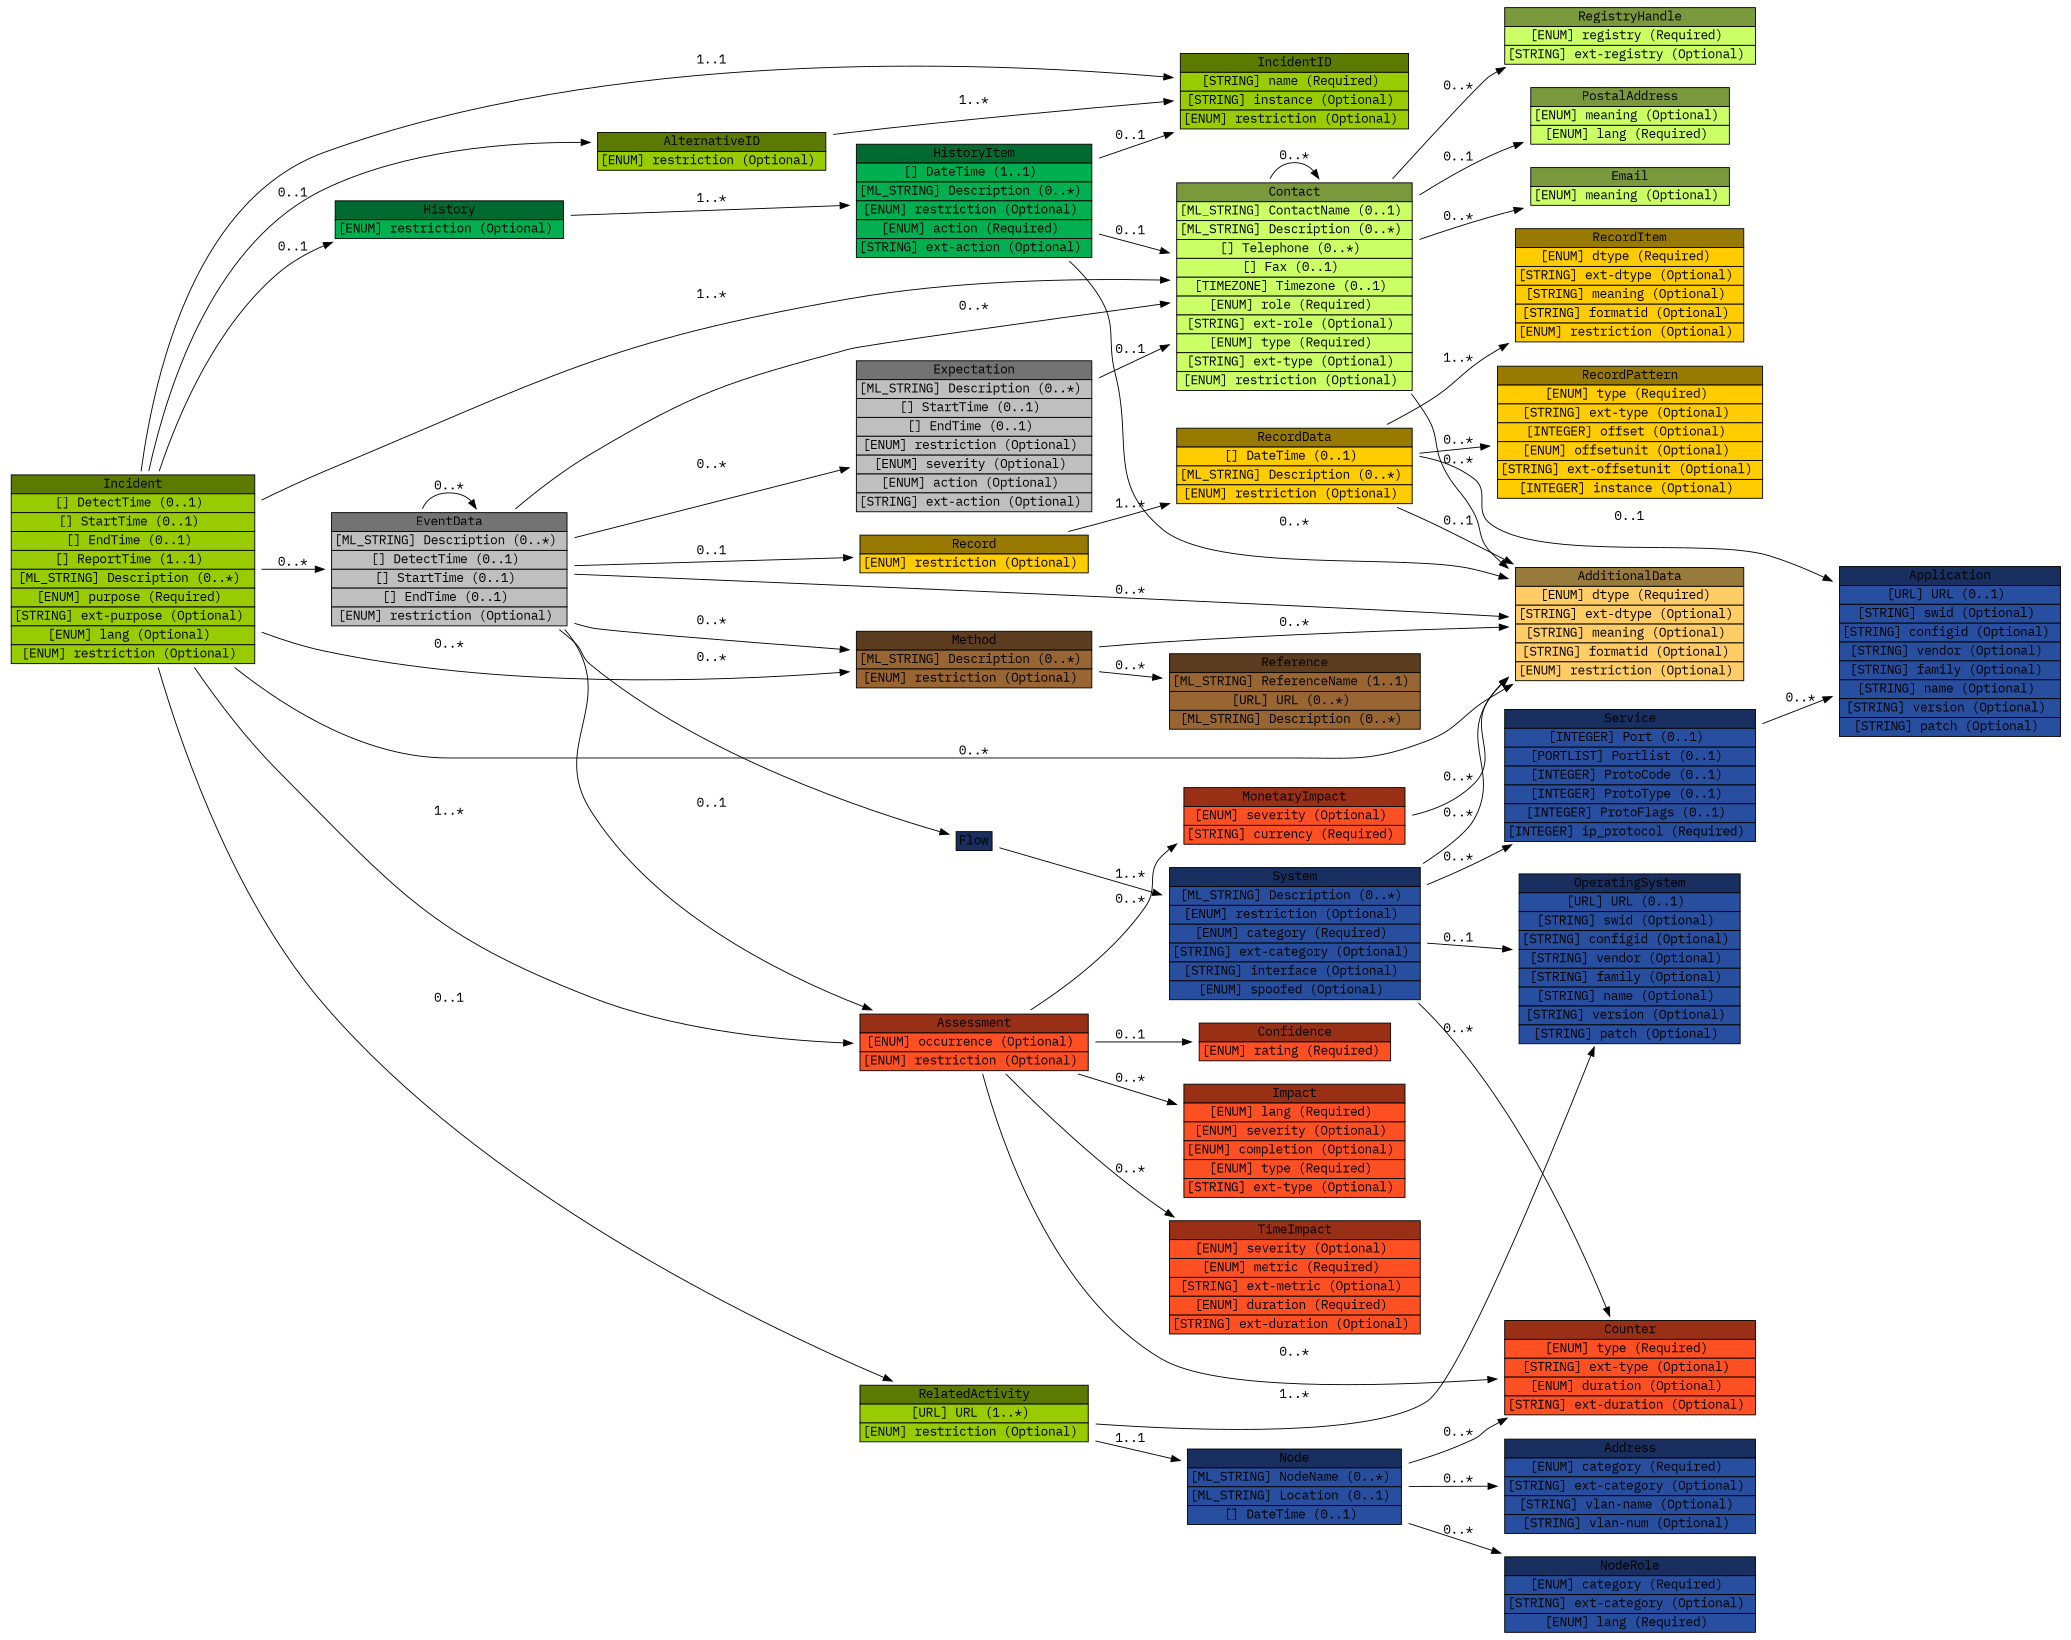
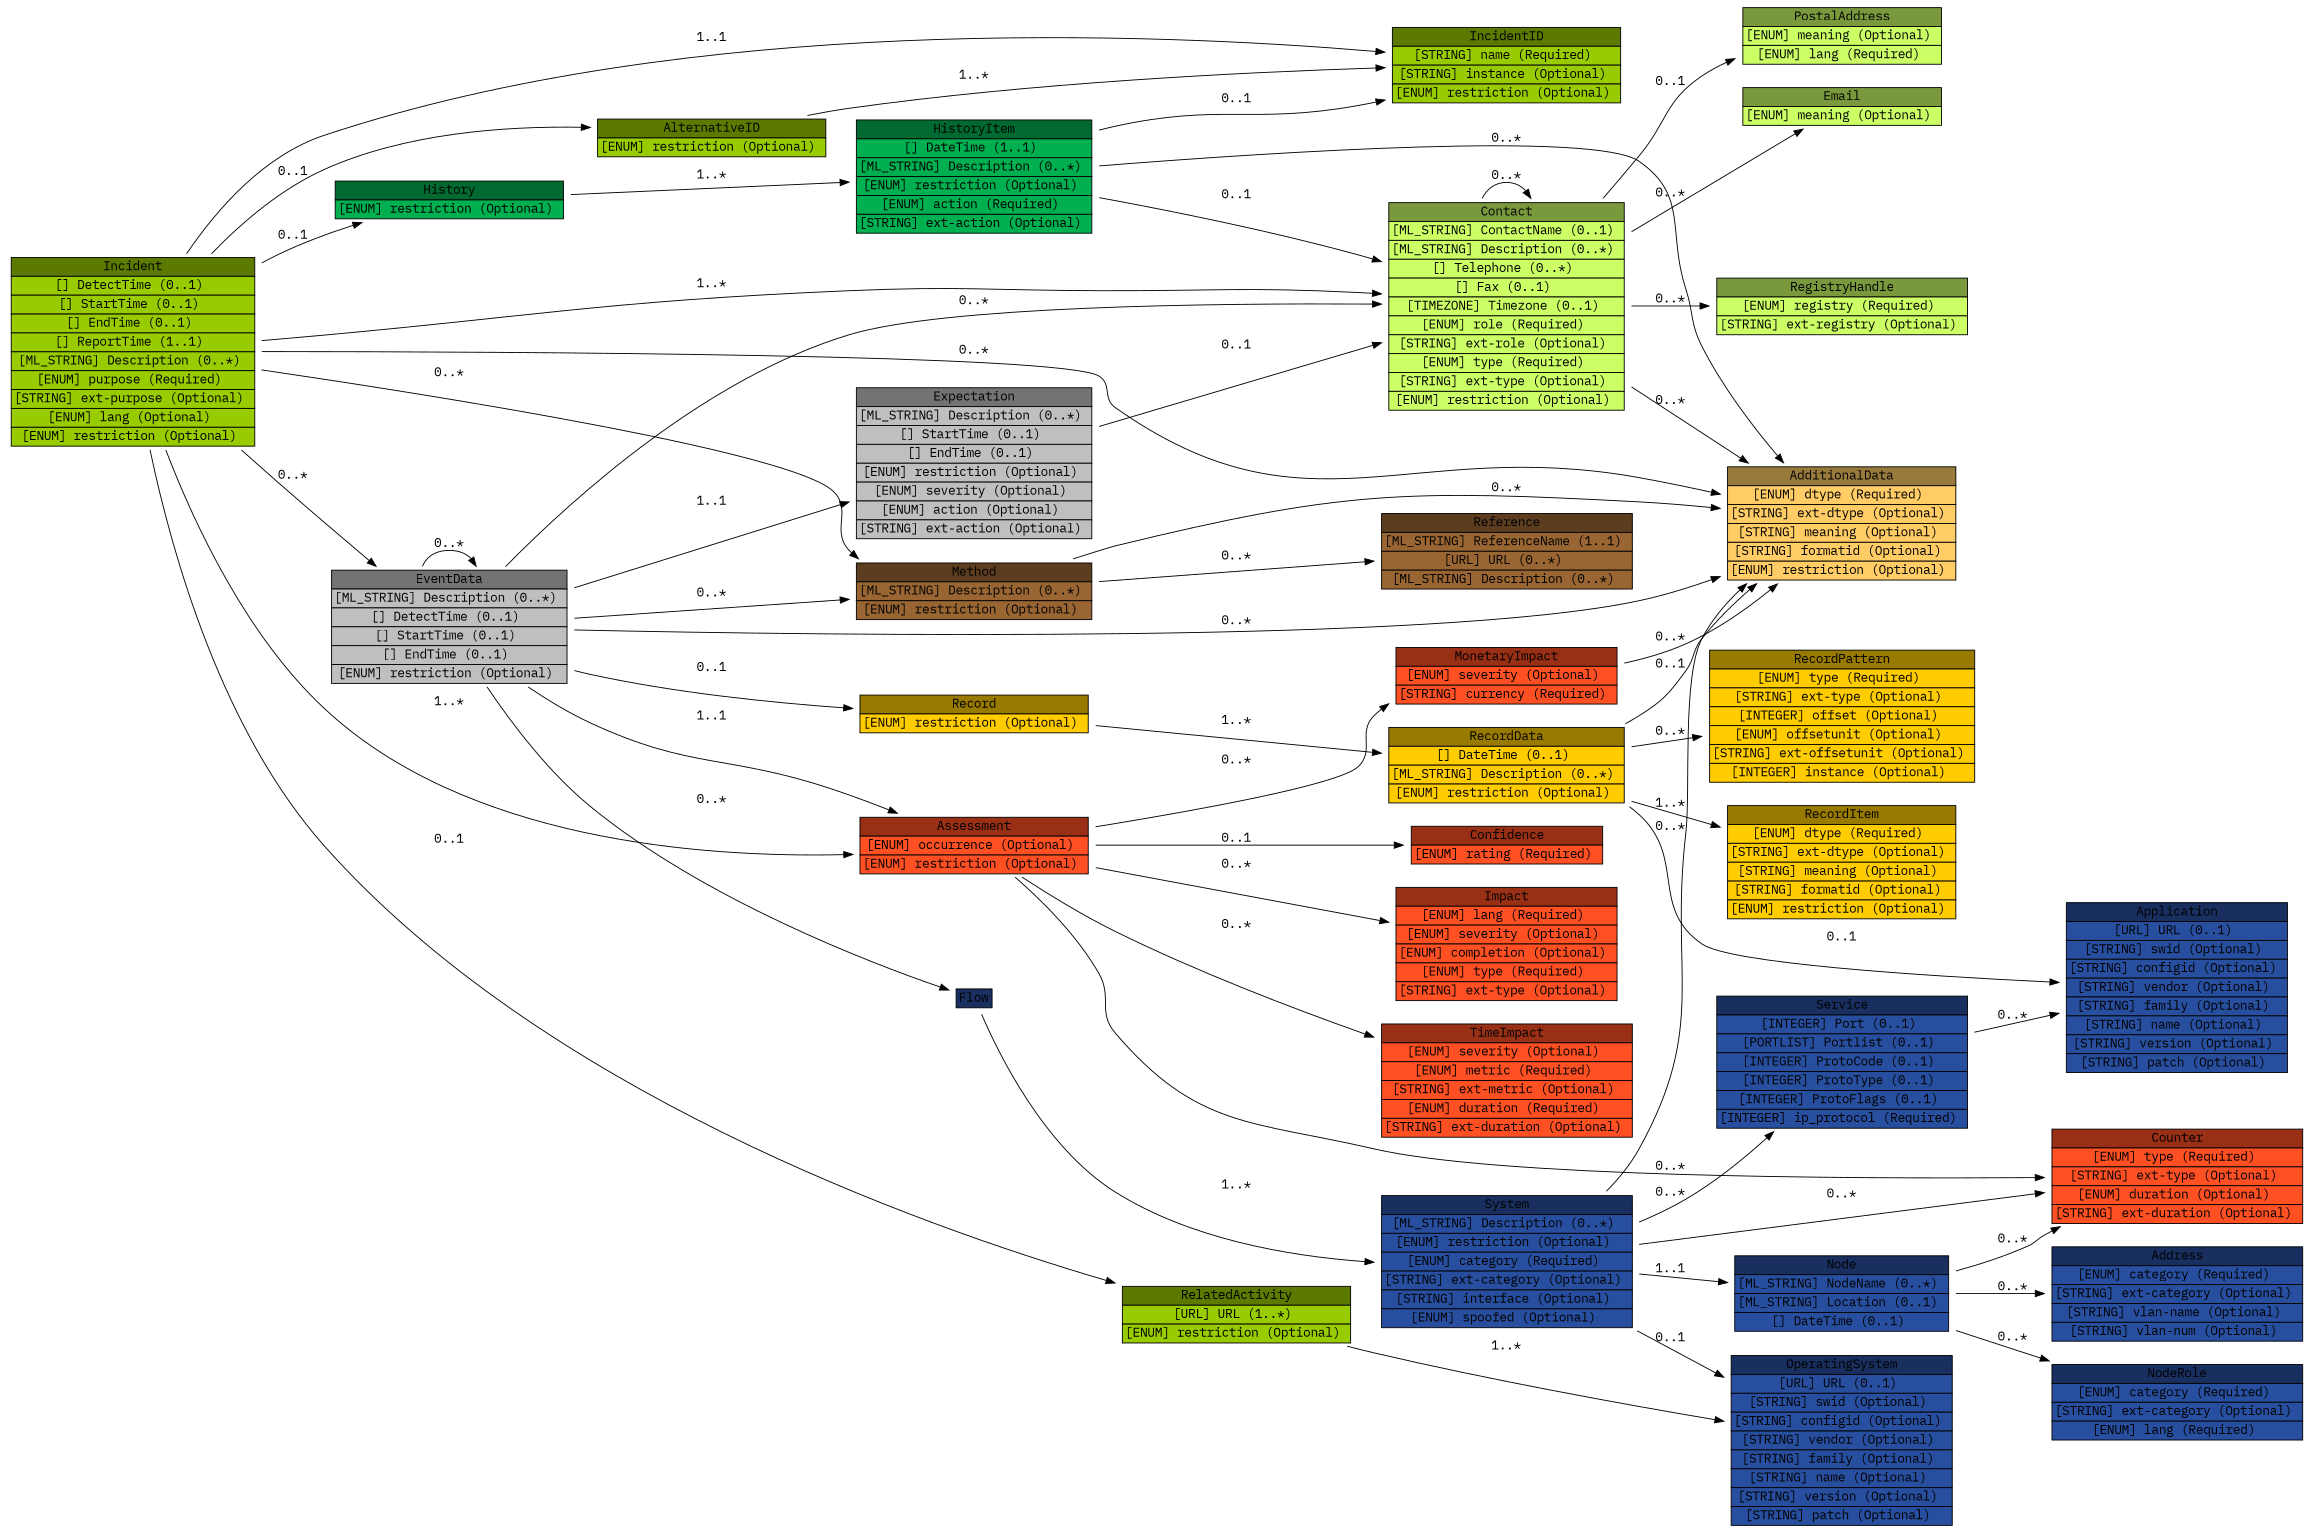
(712, 465) -> (712, 501)
(712, 803) -> (712, 716)
(1133, 1450) -> (1679, 1278)
